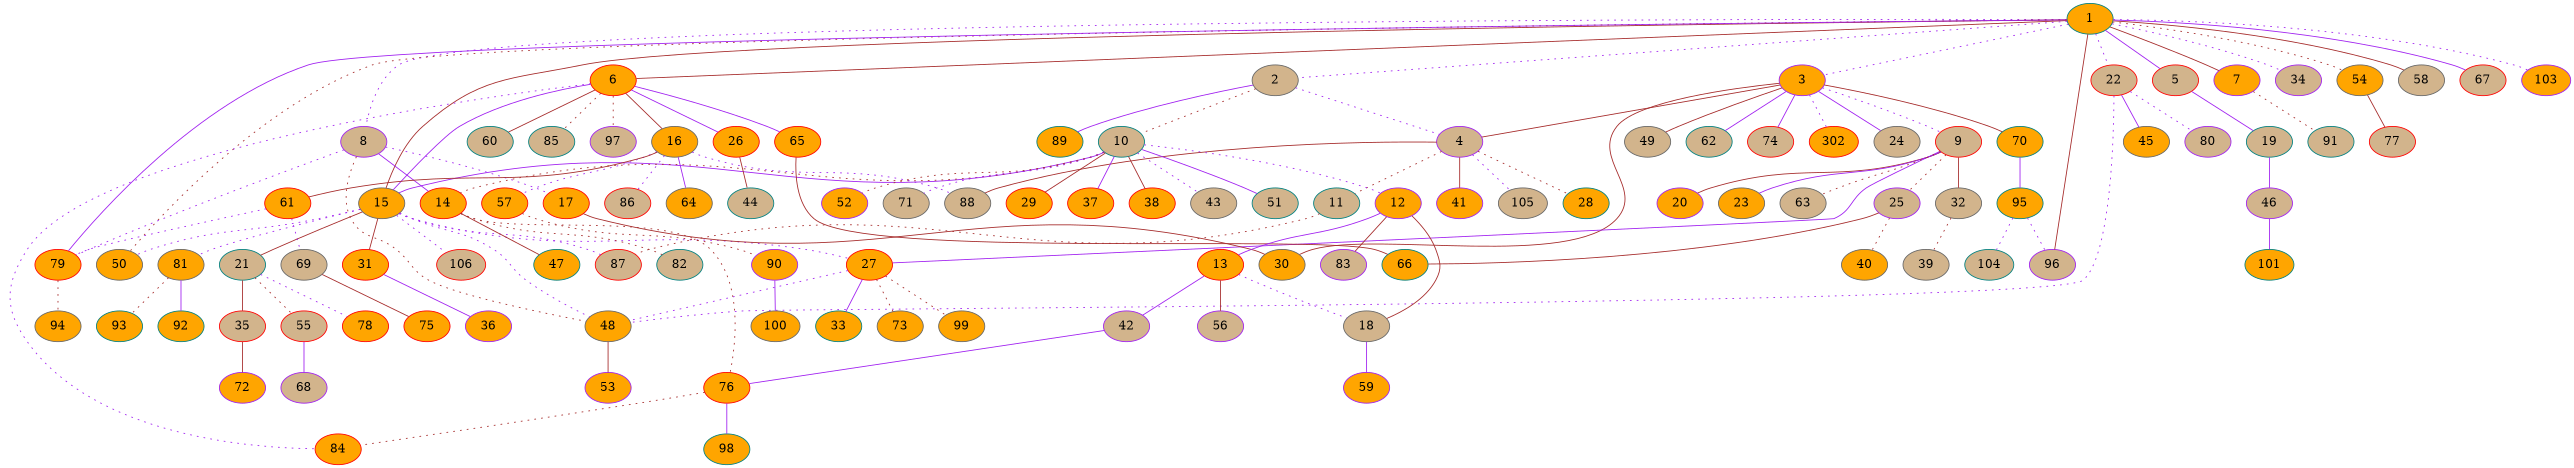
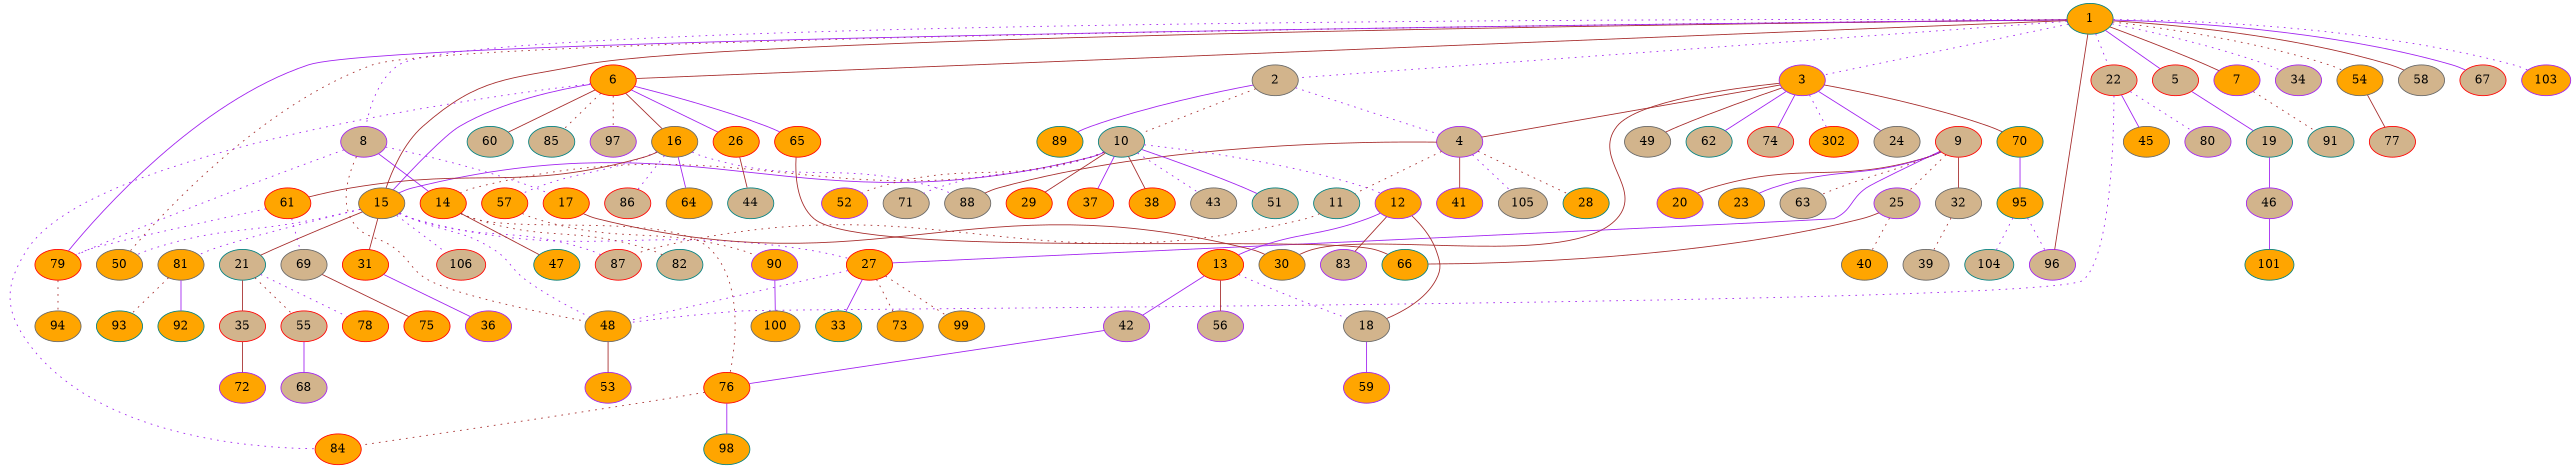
(1882, 109) -> none
